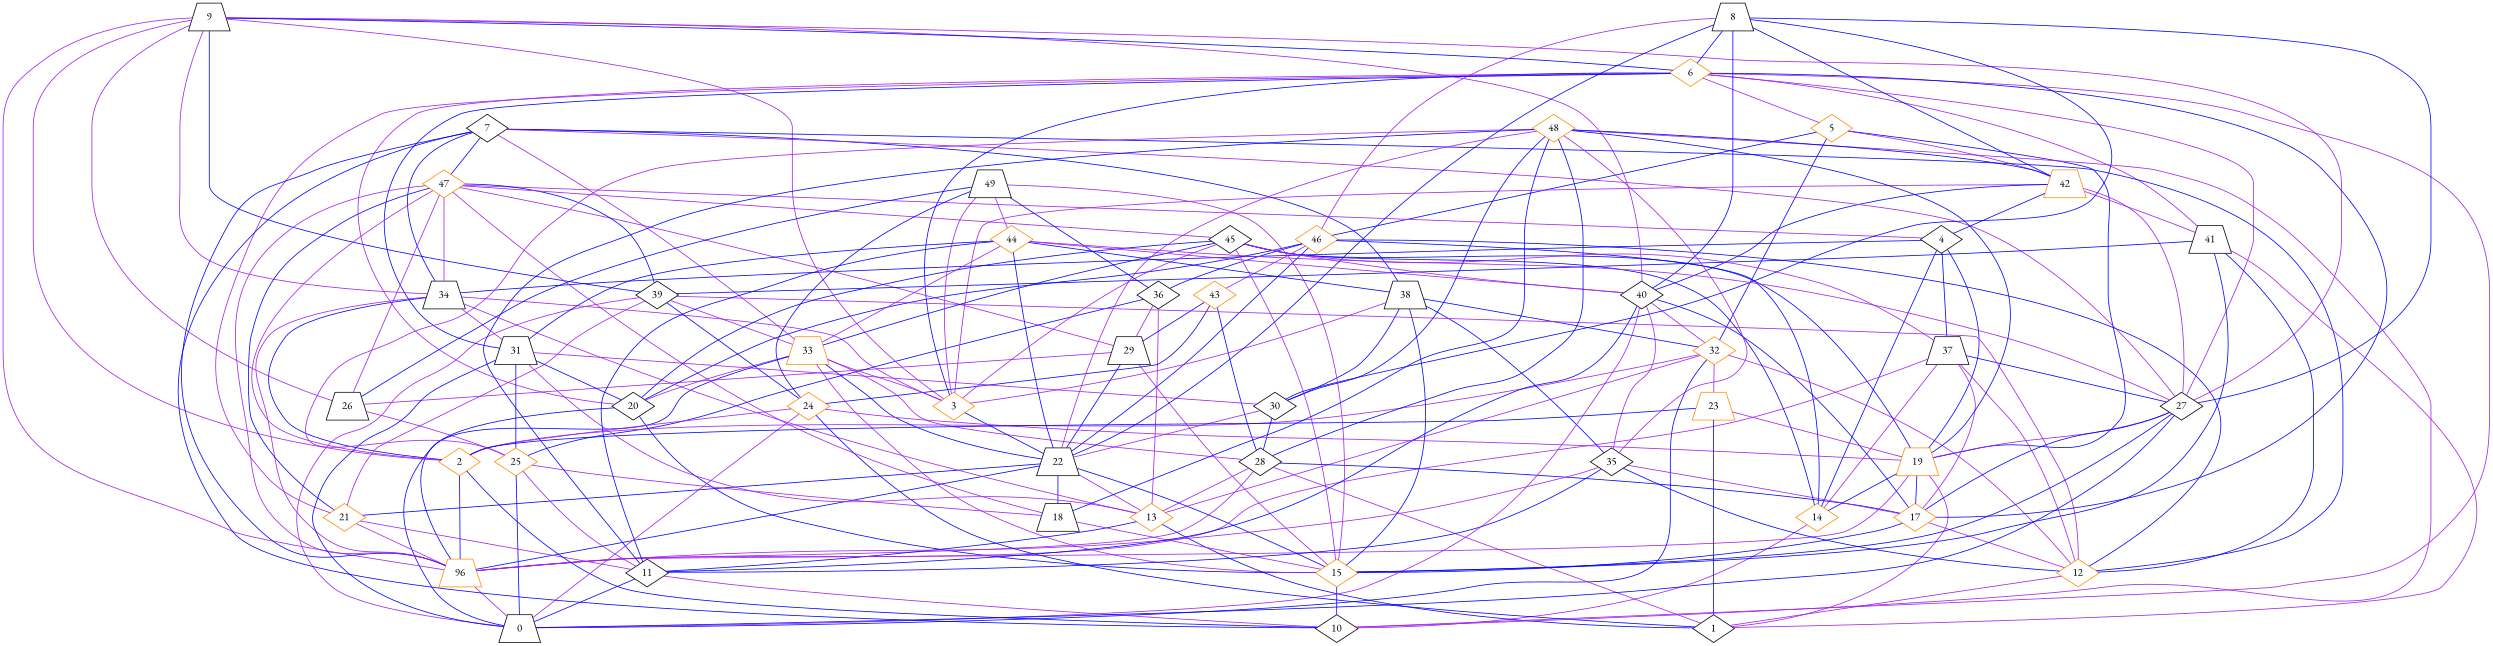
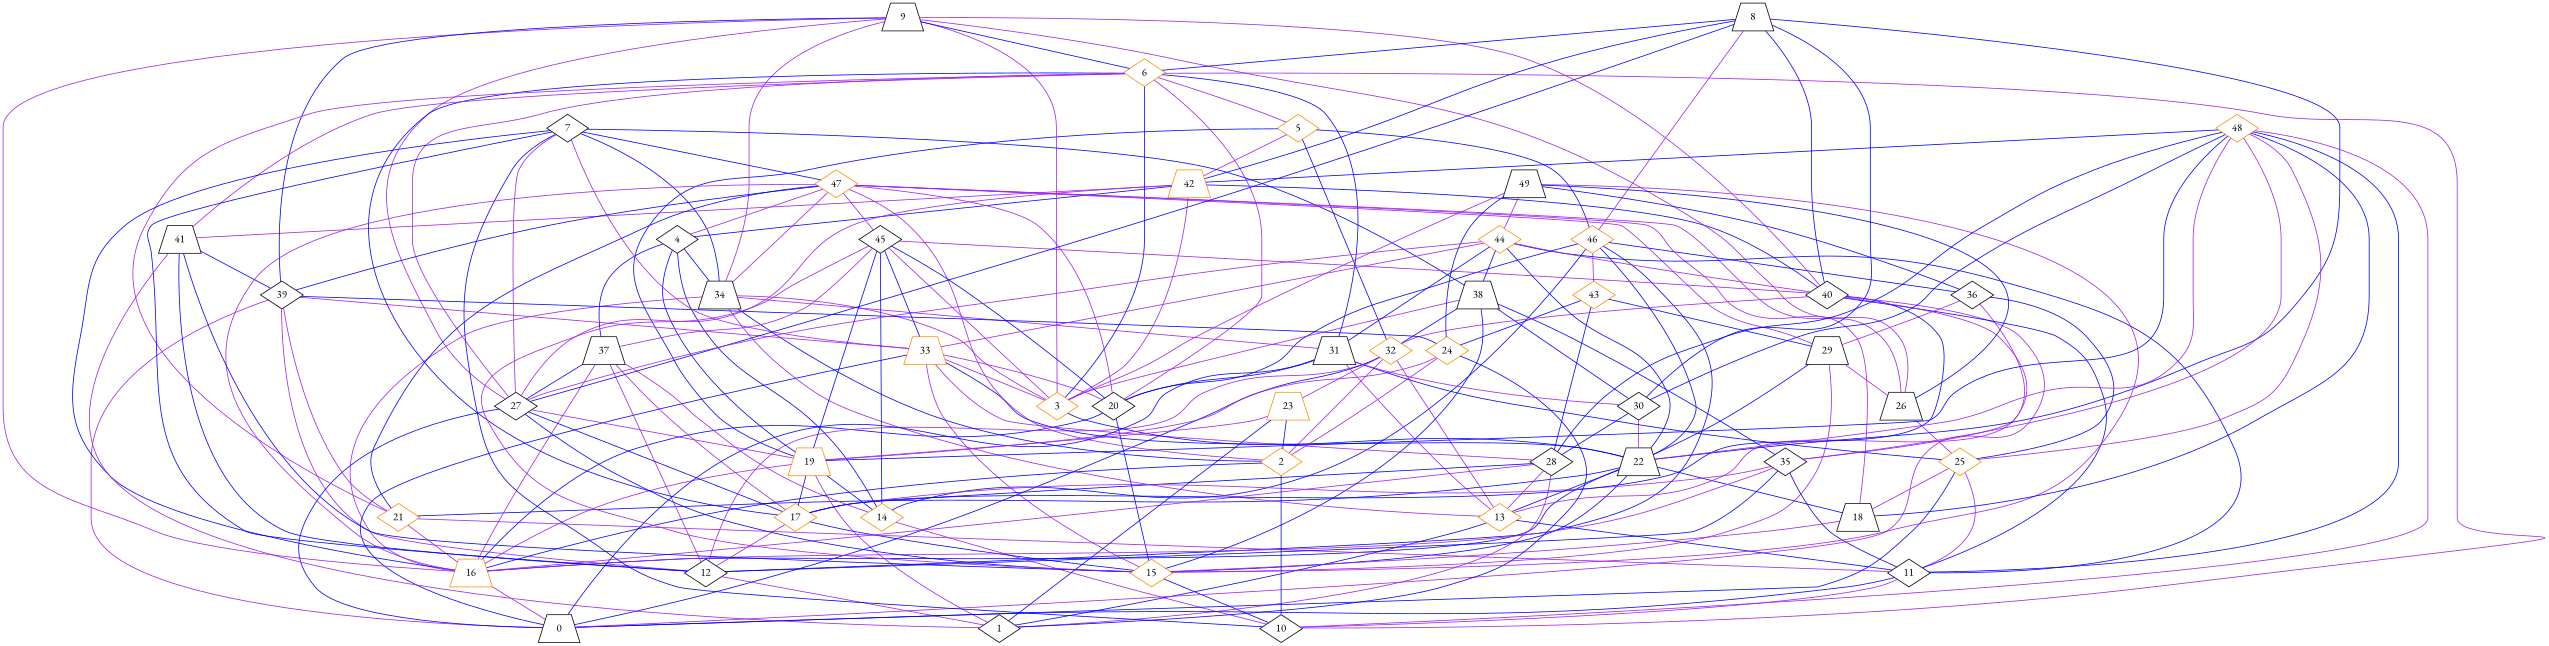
none -> (1037, 225)
(64, 325) -> none
(1107, 491) -> (1539, 501)
(665, 515) -> none
(460, 573) -> (471, 573)
(2078, 573) -> (706, 573)
